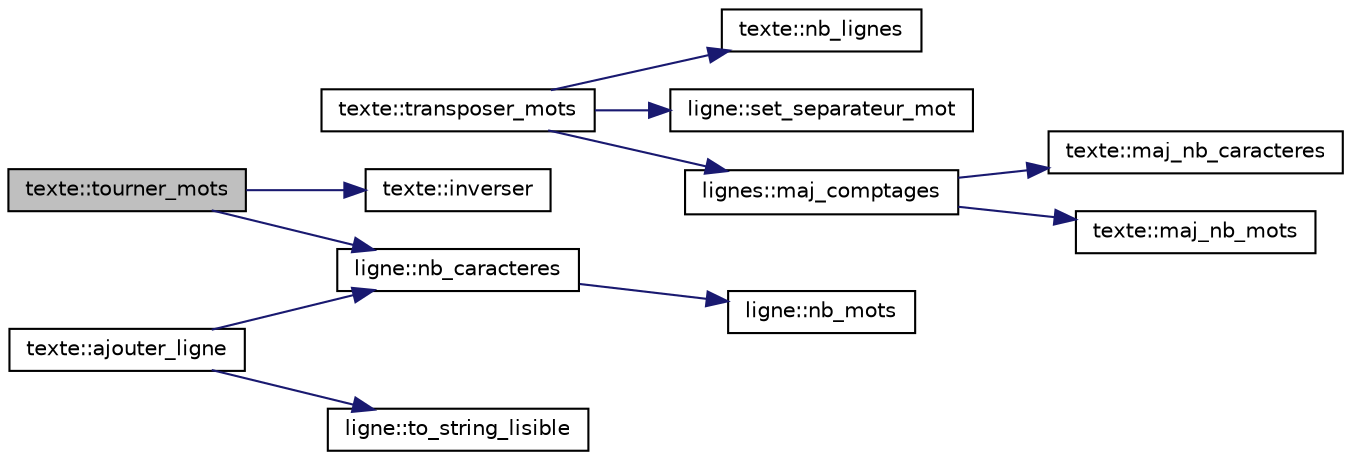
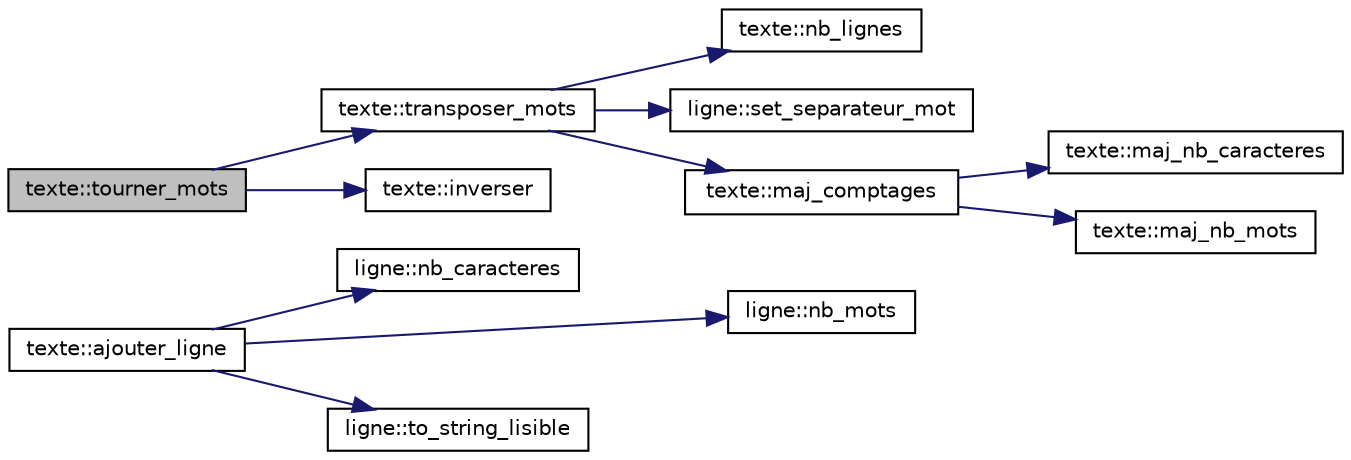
(822, 192) -> (822, 192)
(283, 228) -> (283, 153)
(643, 291) -> (476, 331)
